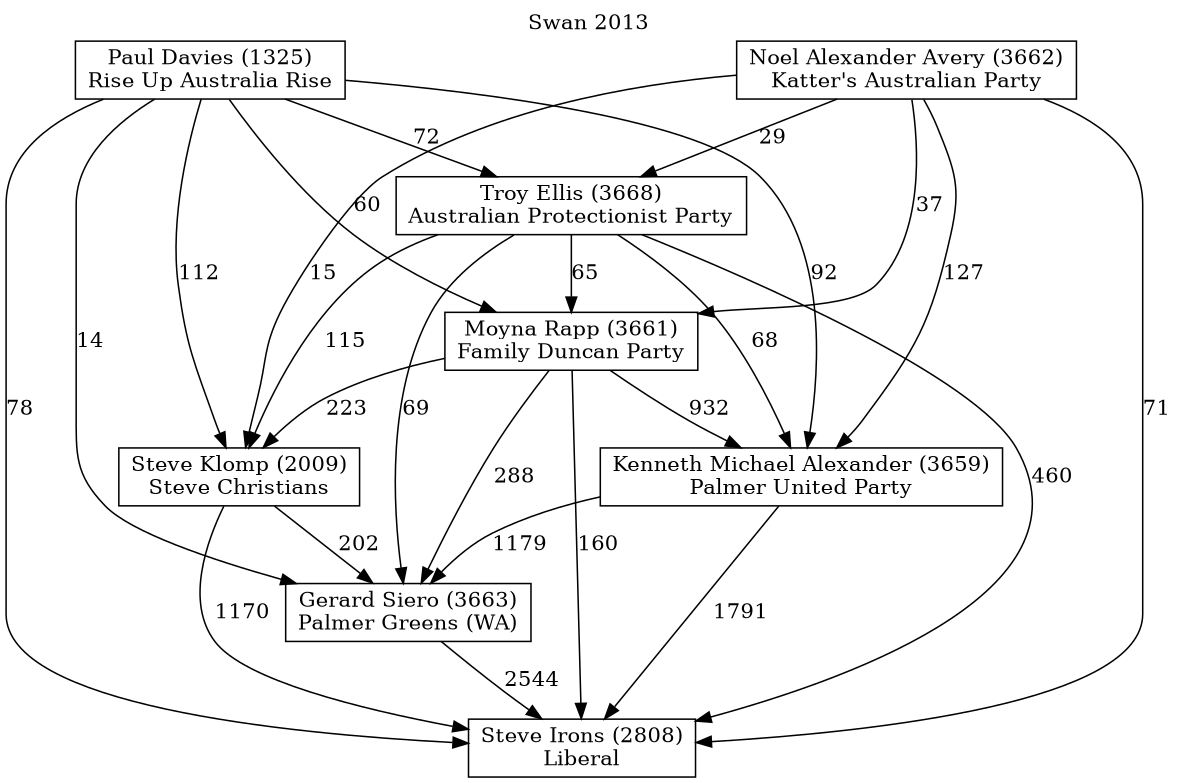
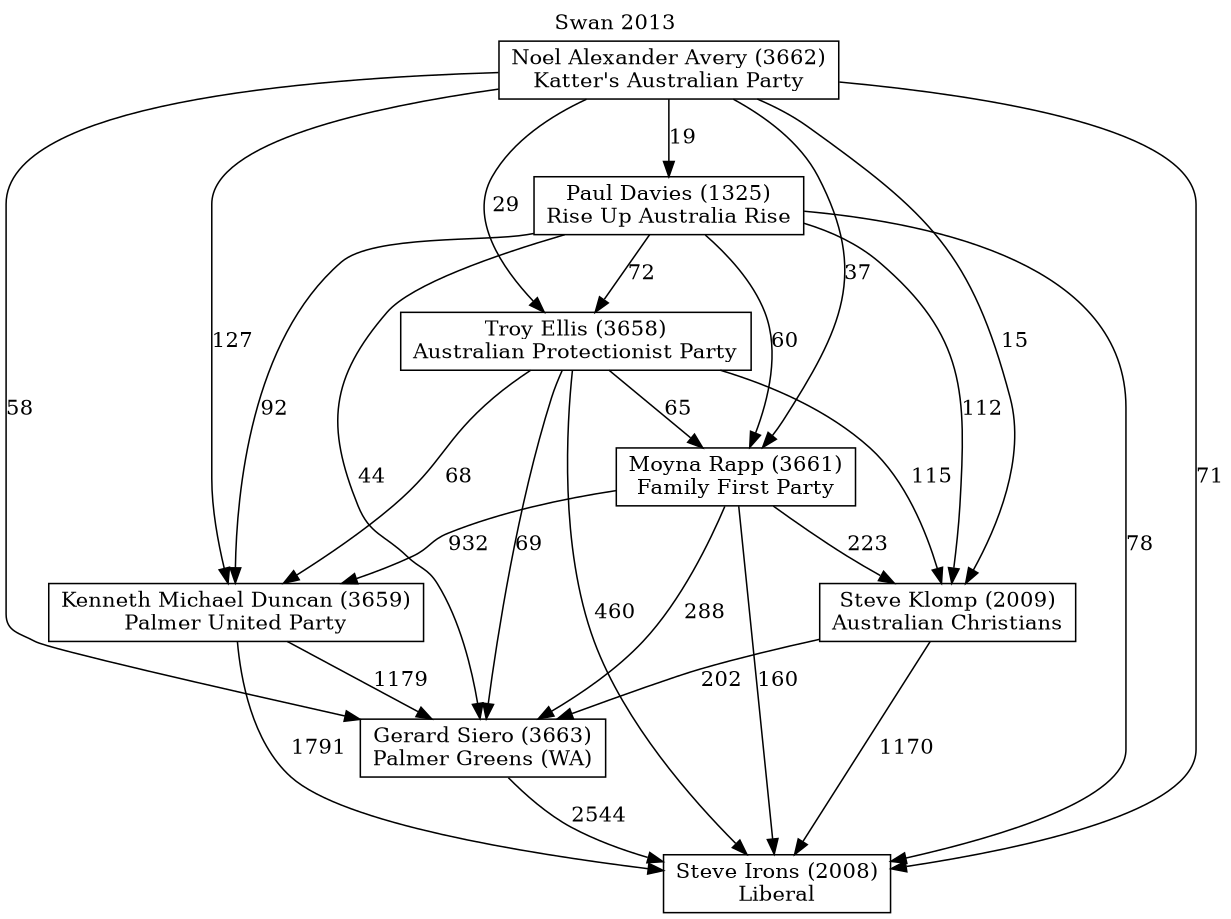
none -> (669, 130)
(571, 206) -> (576, 341)
none -> (6, 323)
(91, 341) -> (373, 477)
(571, 341) -> (736, 477)
(239, 477) -> (948, 612)
(801, 477) -> (236, 612)
(582, 748) -> (777, 884)
